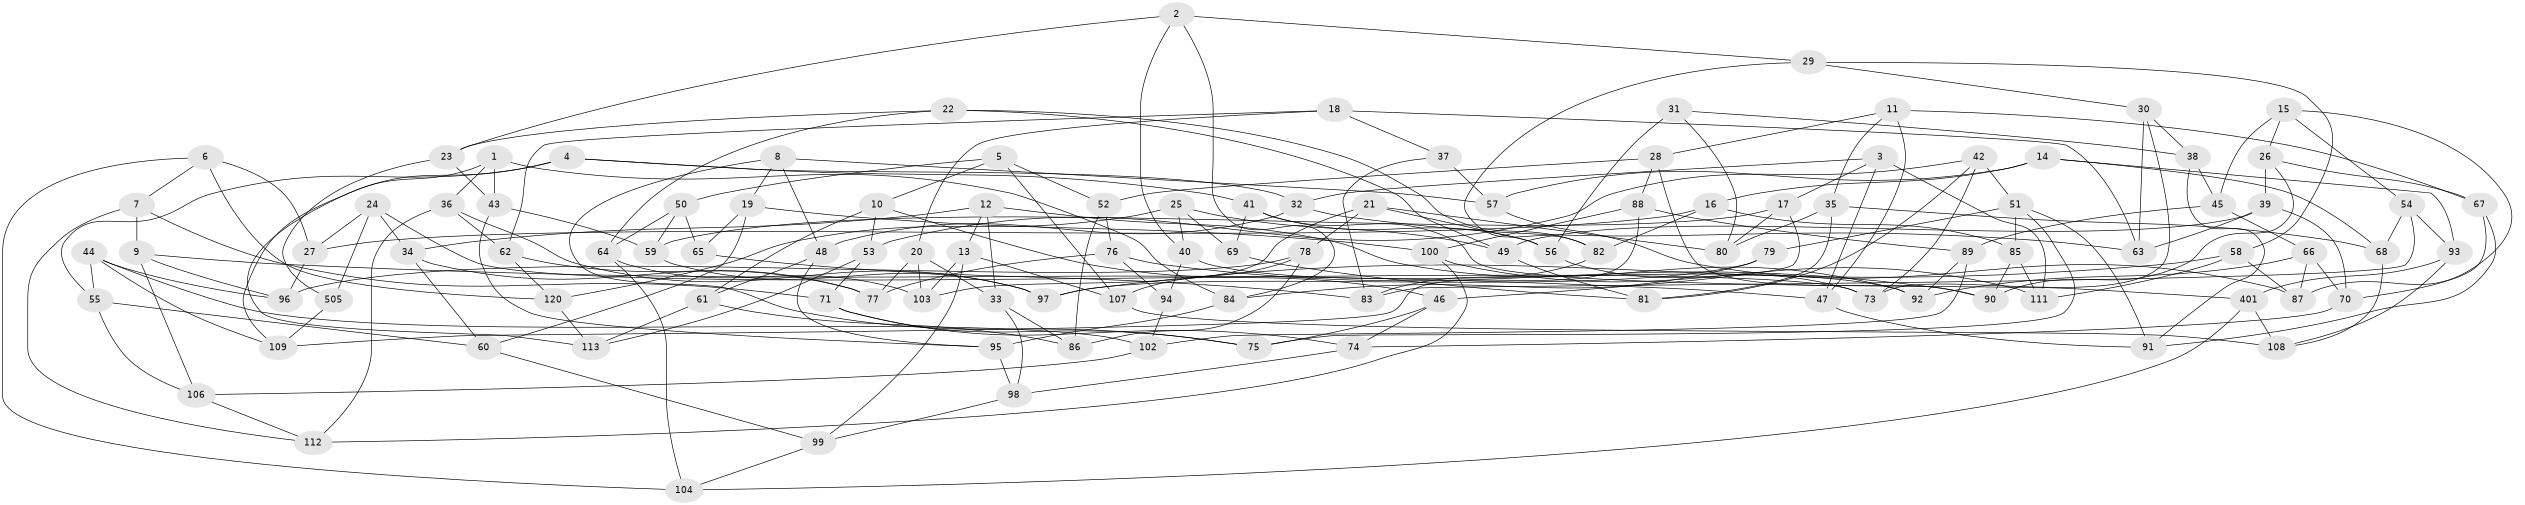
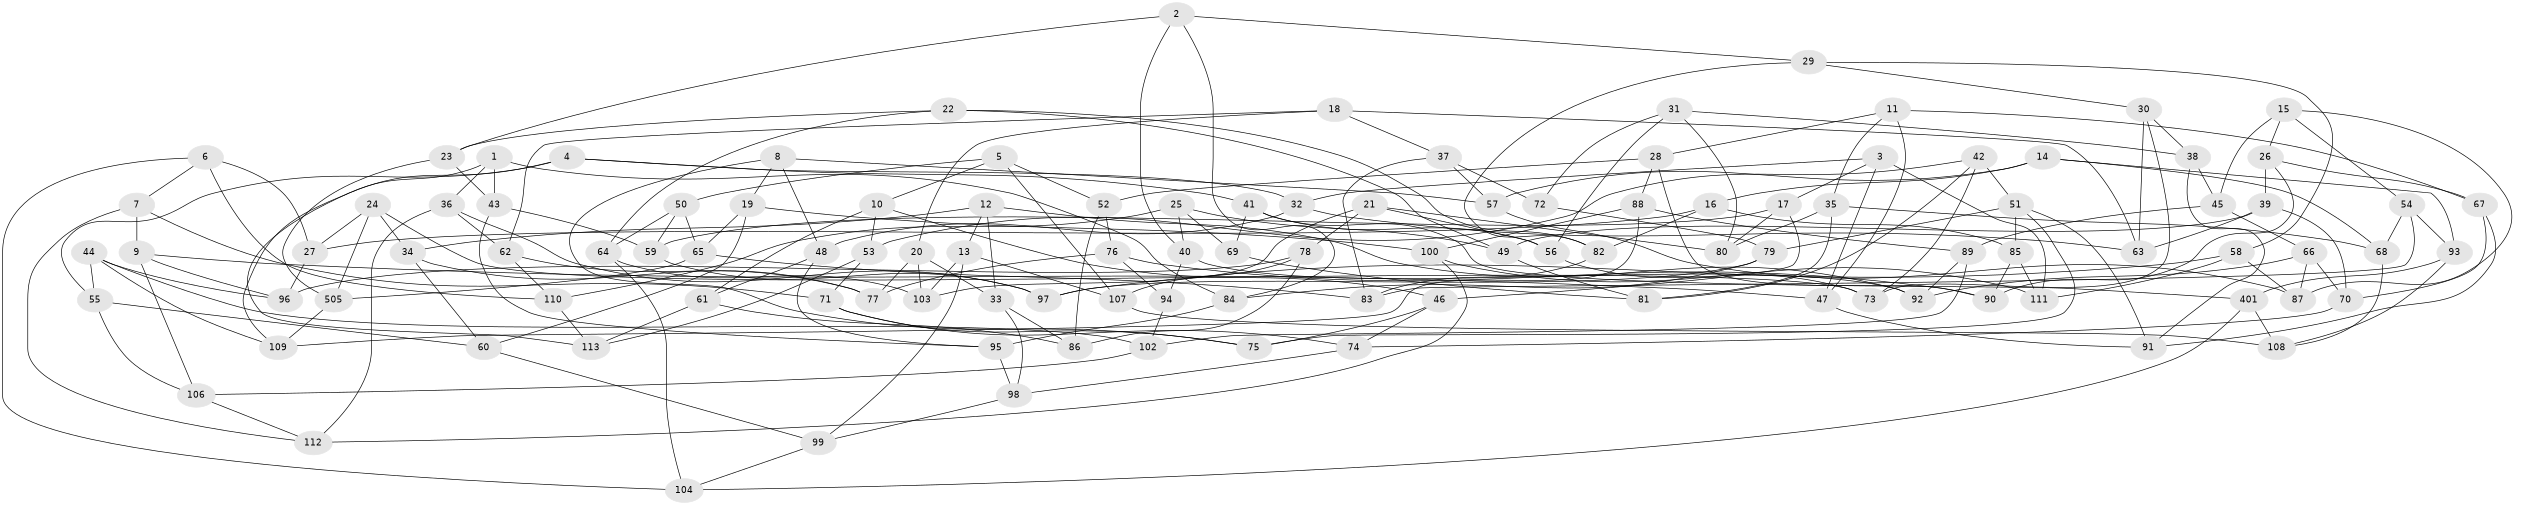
none -> (1540, 205)
none -> (470, 290)
(553, 300) -> (553, 300)
